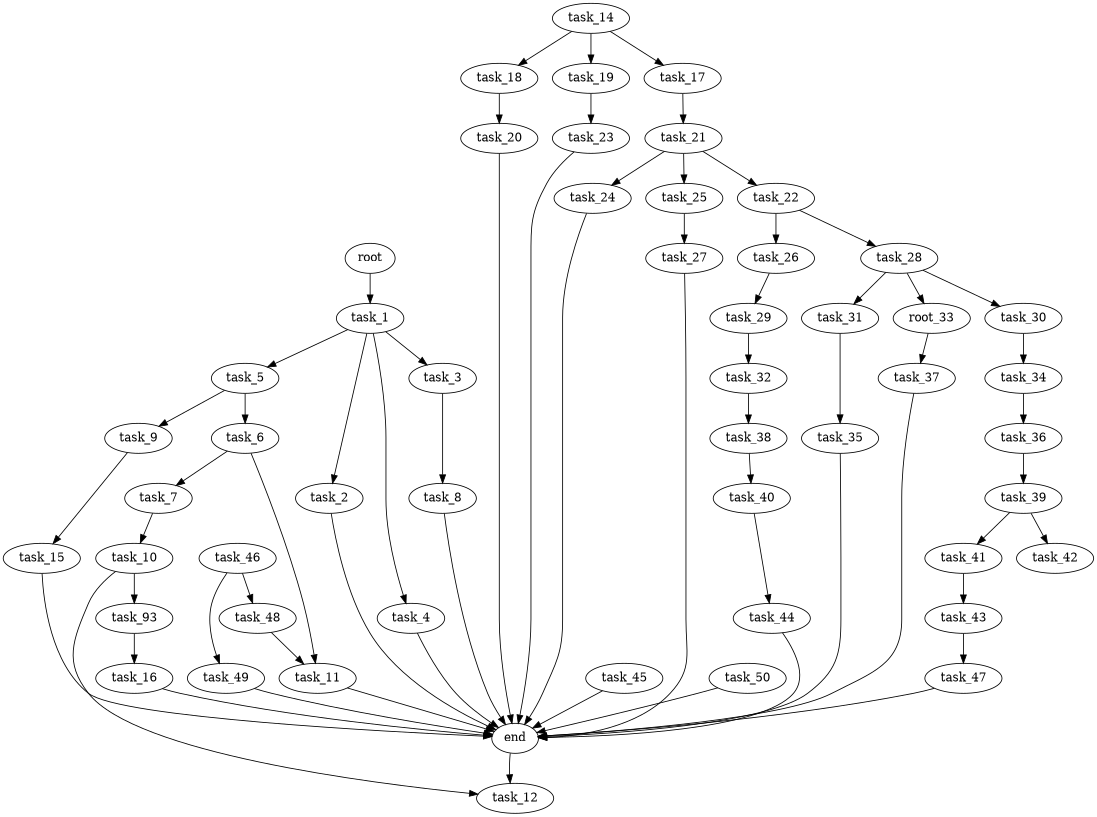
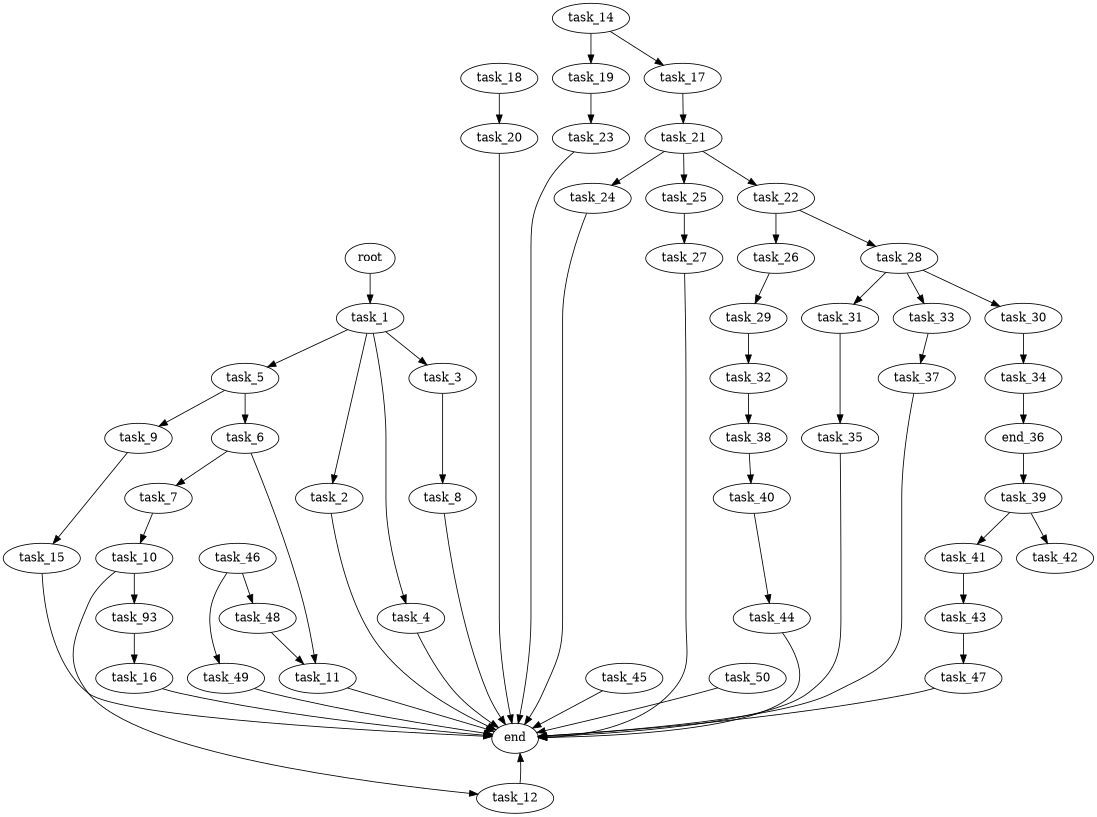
(549, 46) -> none
(932, 318) -> (932, 318)
(1023, 438) -> (1023, 438)
(510, 764) -> (521, 772)
